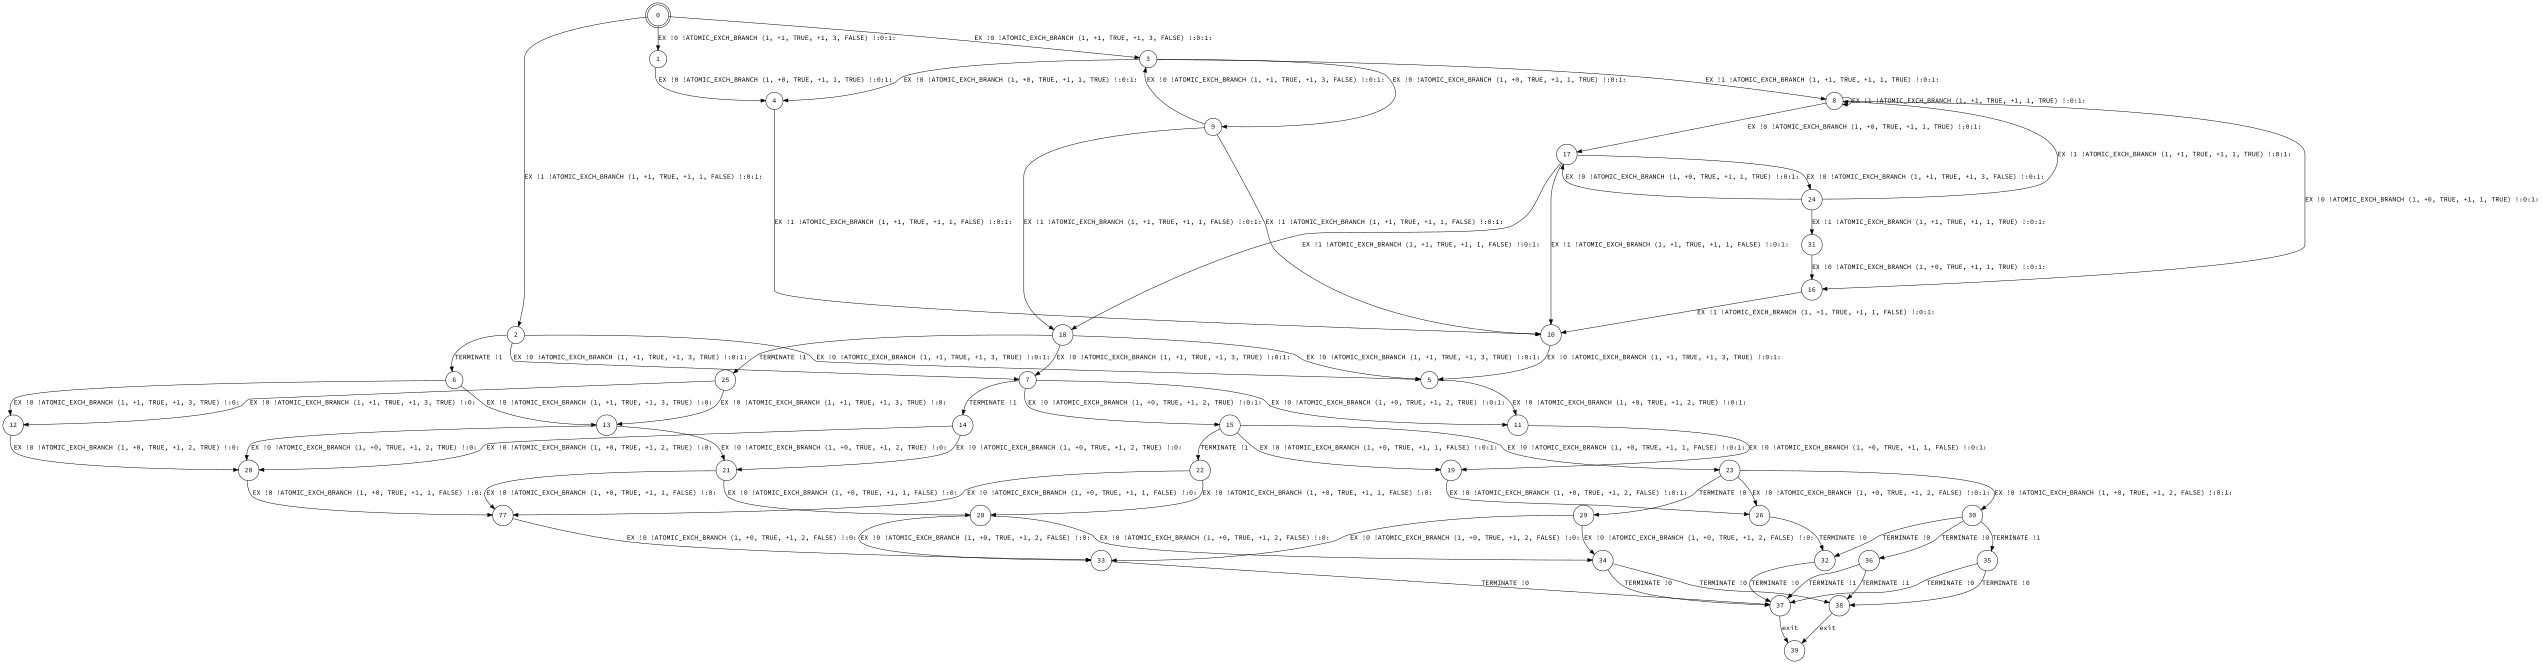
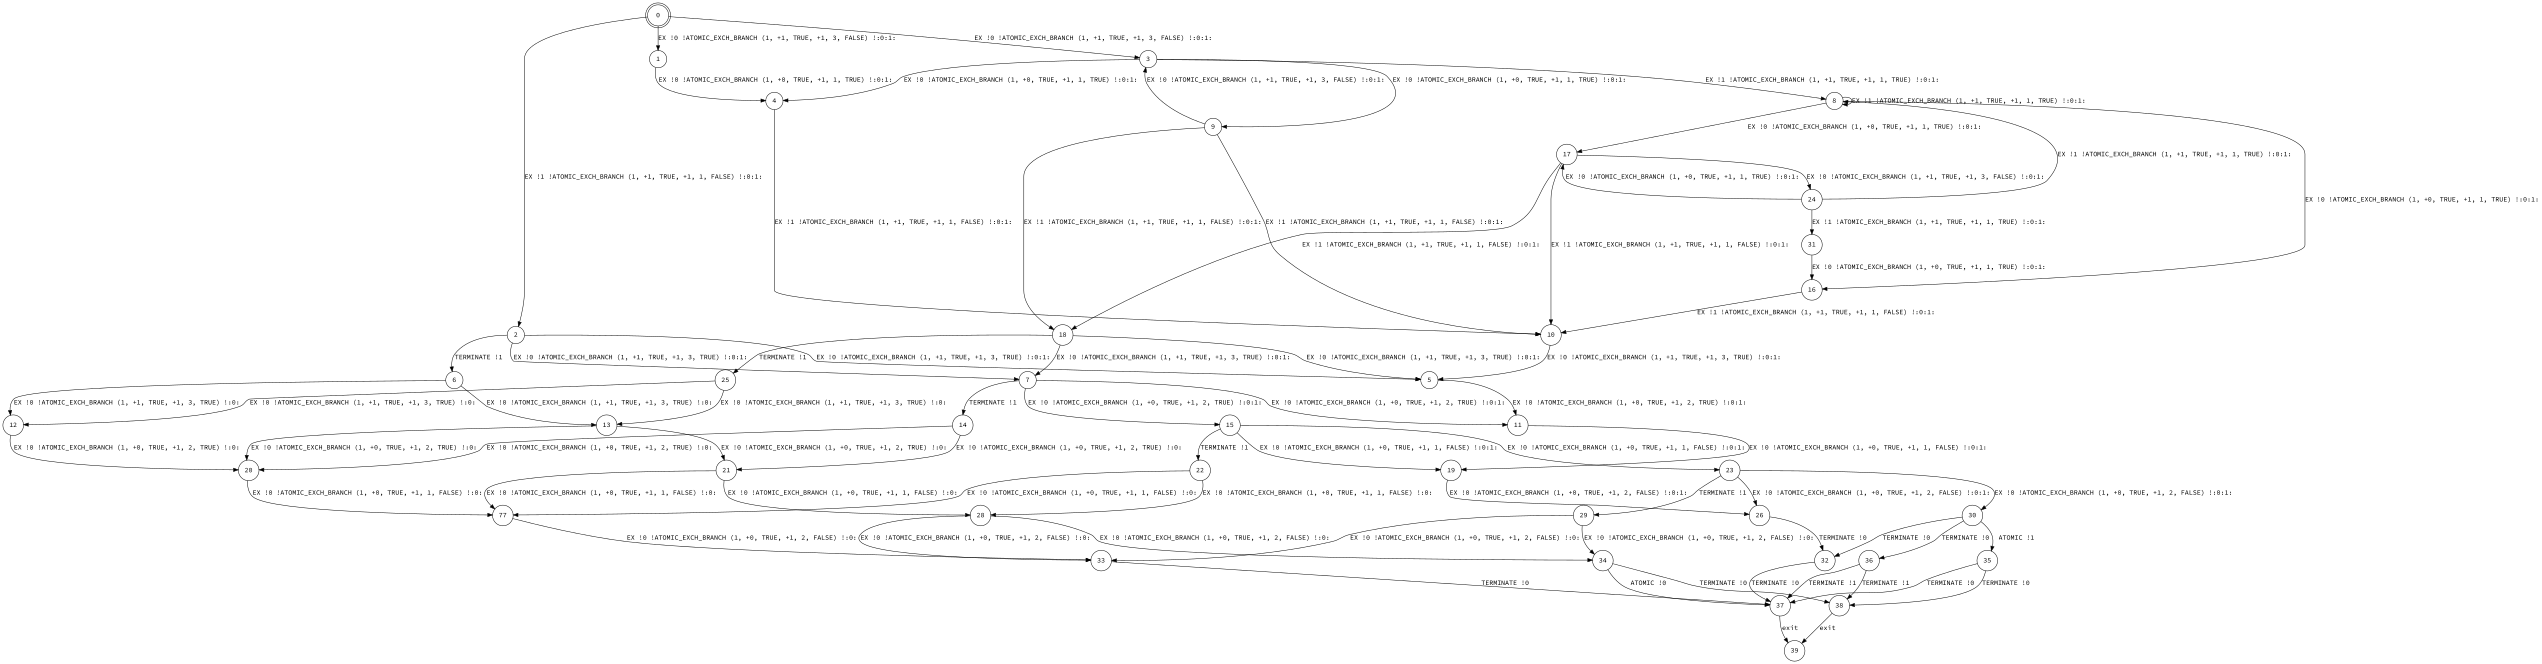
(1723, 493) -> (1723, 493)
(2017, 538) -> (2017, 538)
(1649, 583) -> (1649, 583)
